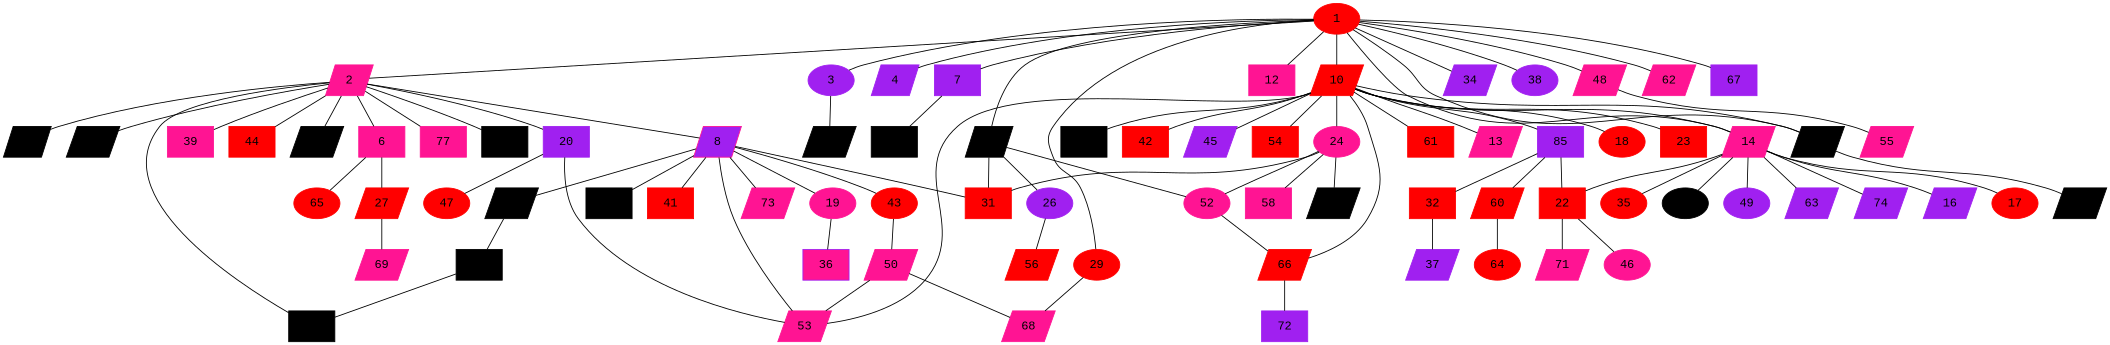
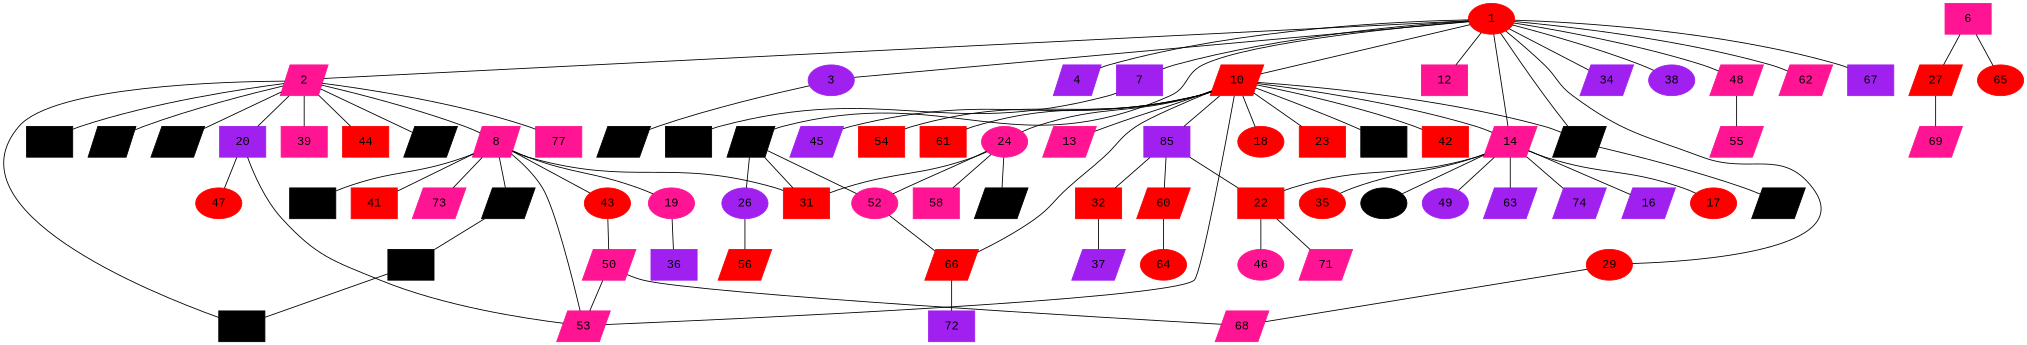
(366, 111) -> none
(717, 142) -> (496, 142)
(826, 265) -> (674, 265)
